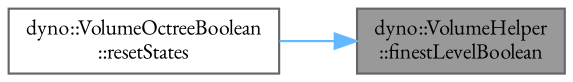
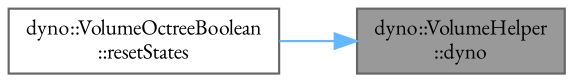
(461, 41) -> (461, 41)
